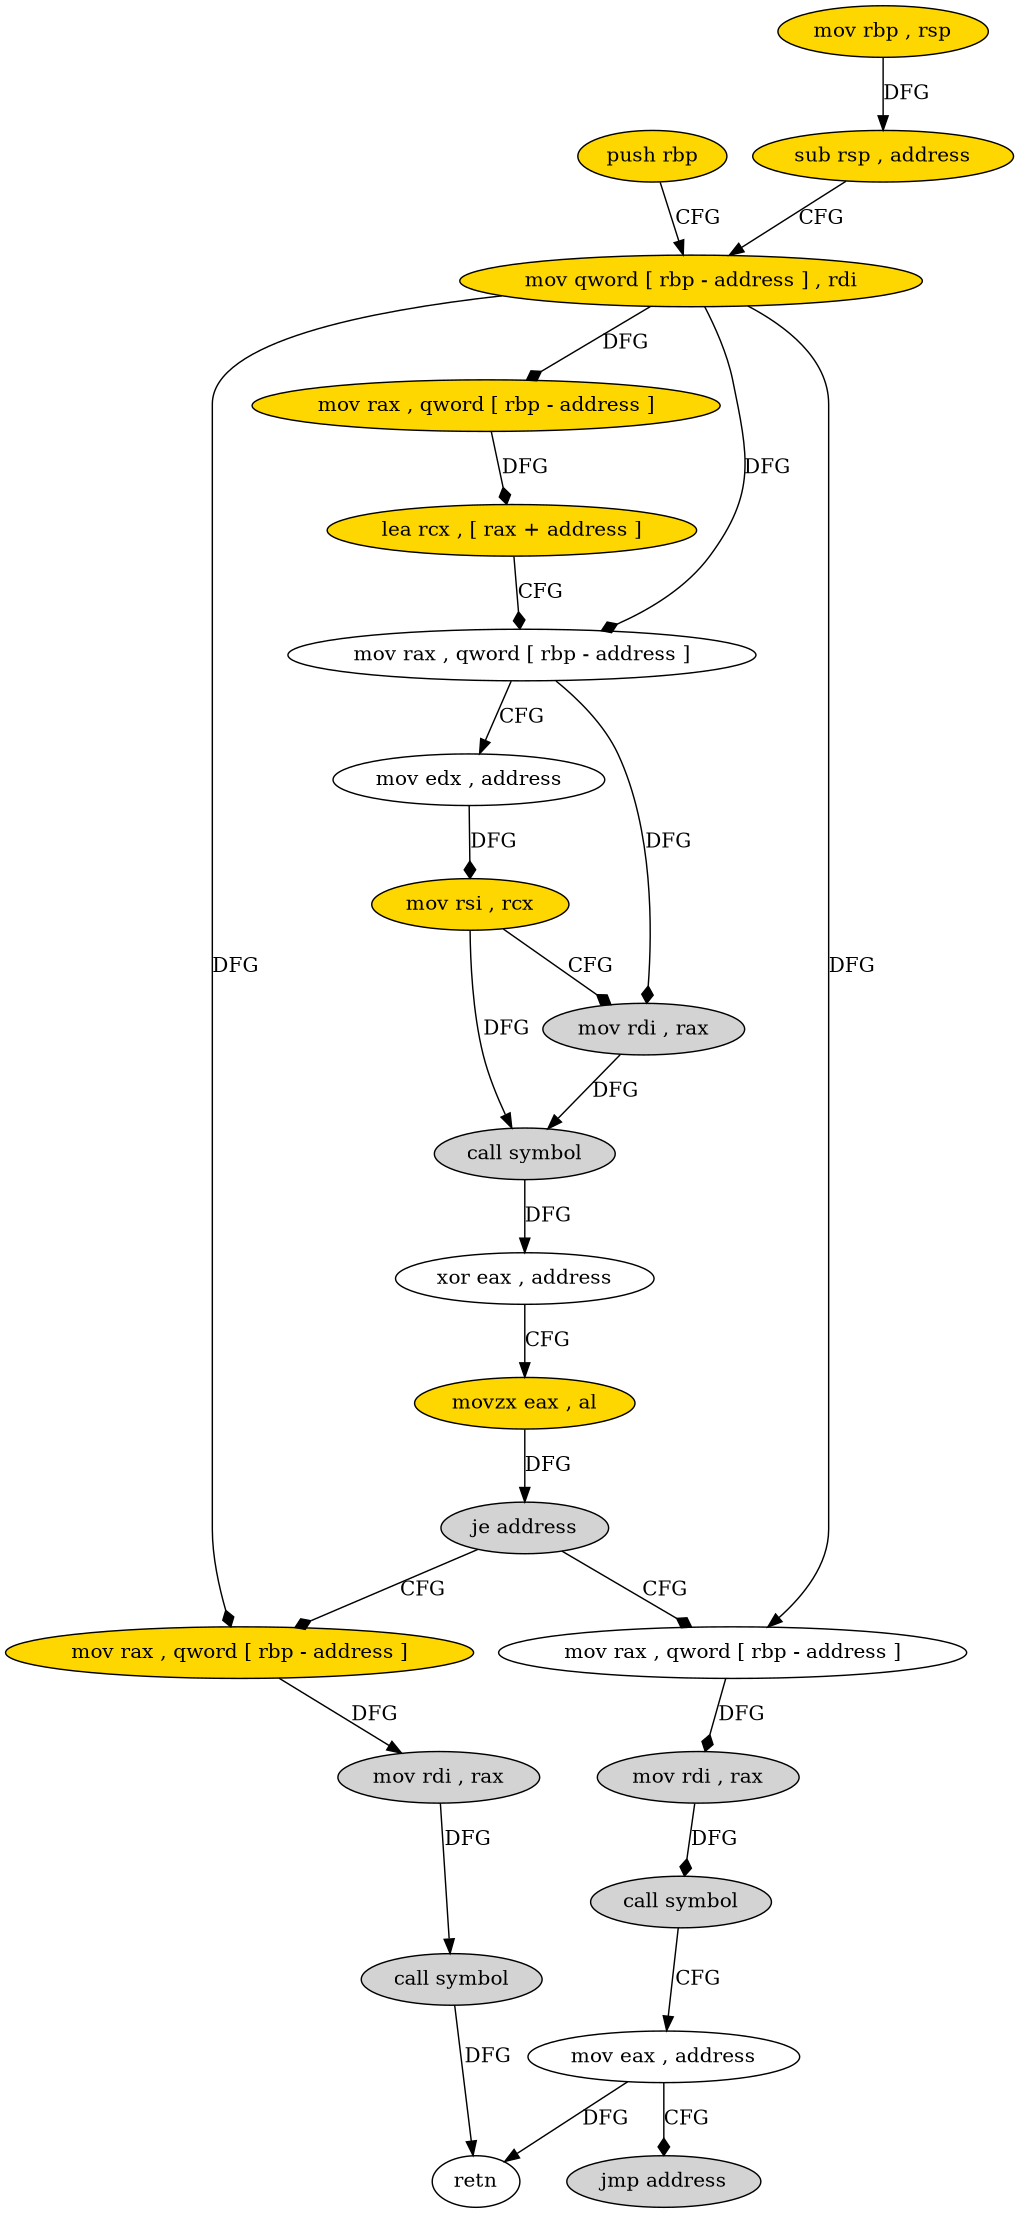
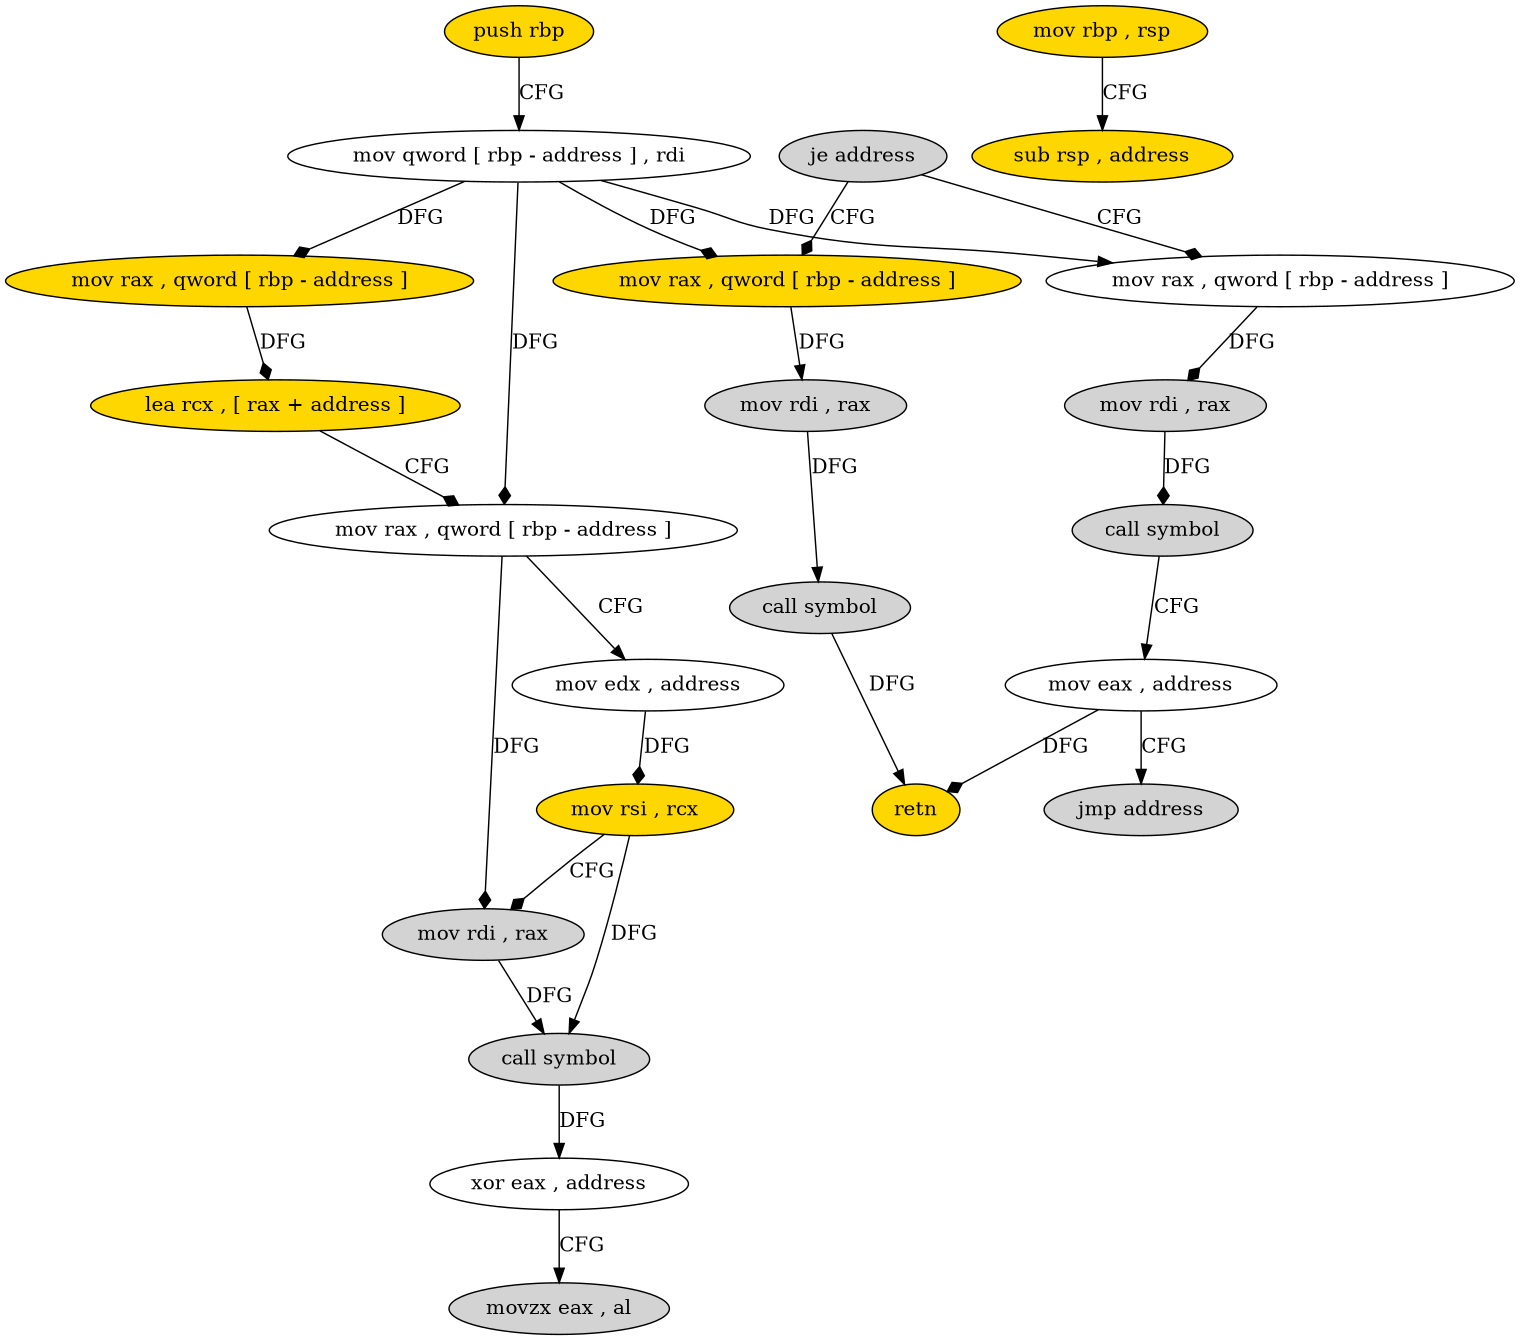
(907, 94) -> (1125, 94)
(794, 214) -> none
(691, 281) -> (519, 156)
(525, 1403) -> (559, 1309)
(525, 1458) -> none
(664, 2111) -> (1141, 740)
(572, 2118) -> (1030, 746)
(476, 2182) -> (916, 810)
